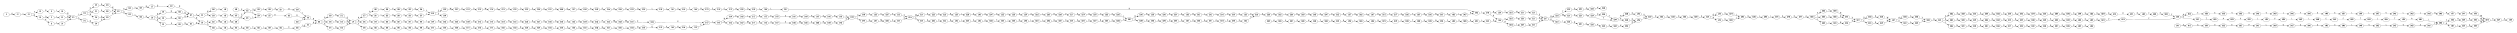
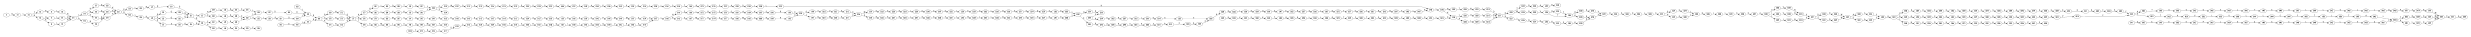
(1158, 15) -> (1095, 16)
none -> (230, 16)
(269, 28) -> none
(450, 28) -> none
